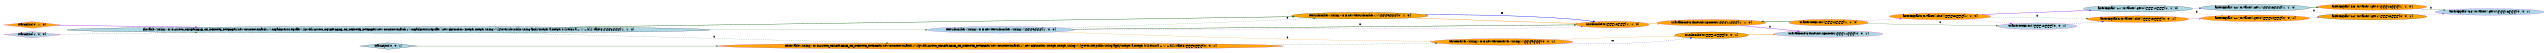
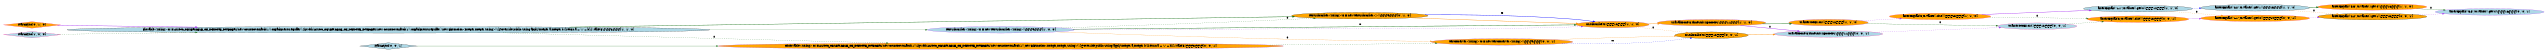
(1777, 21) -> (1776, 24)
(1989, 21) -> (1937, 30)
(2085, 23) -> (2085, 23)
none -> (1661, 30)
